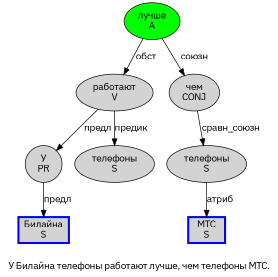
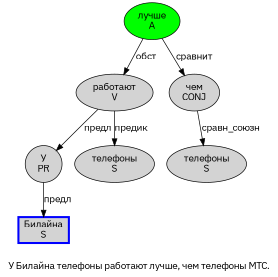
(194, 57) -> (194, 57)
(207, 230) -> none
